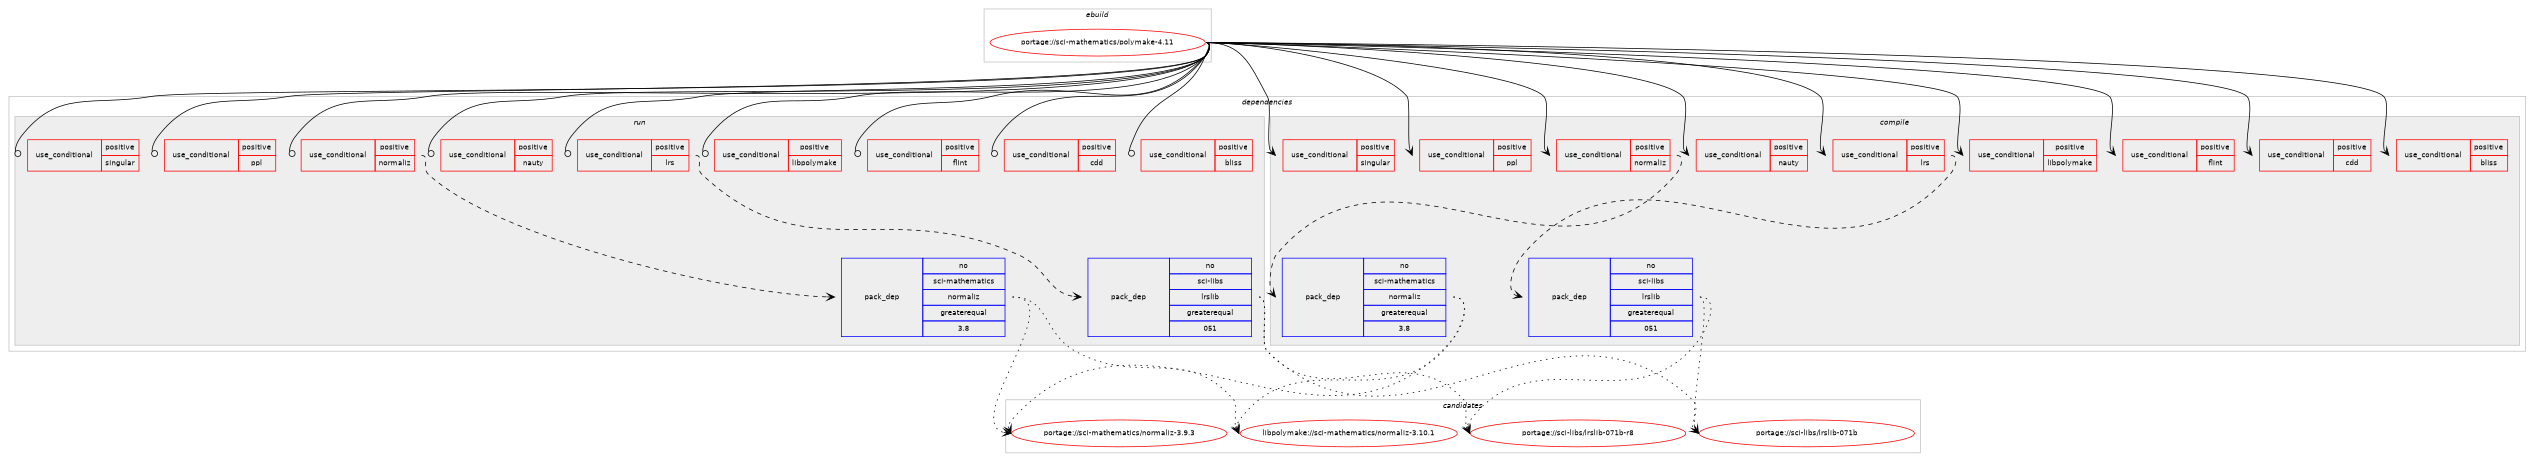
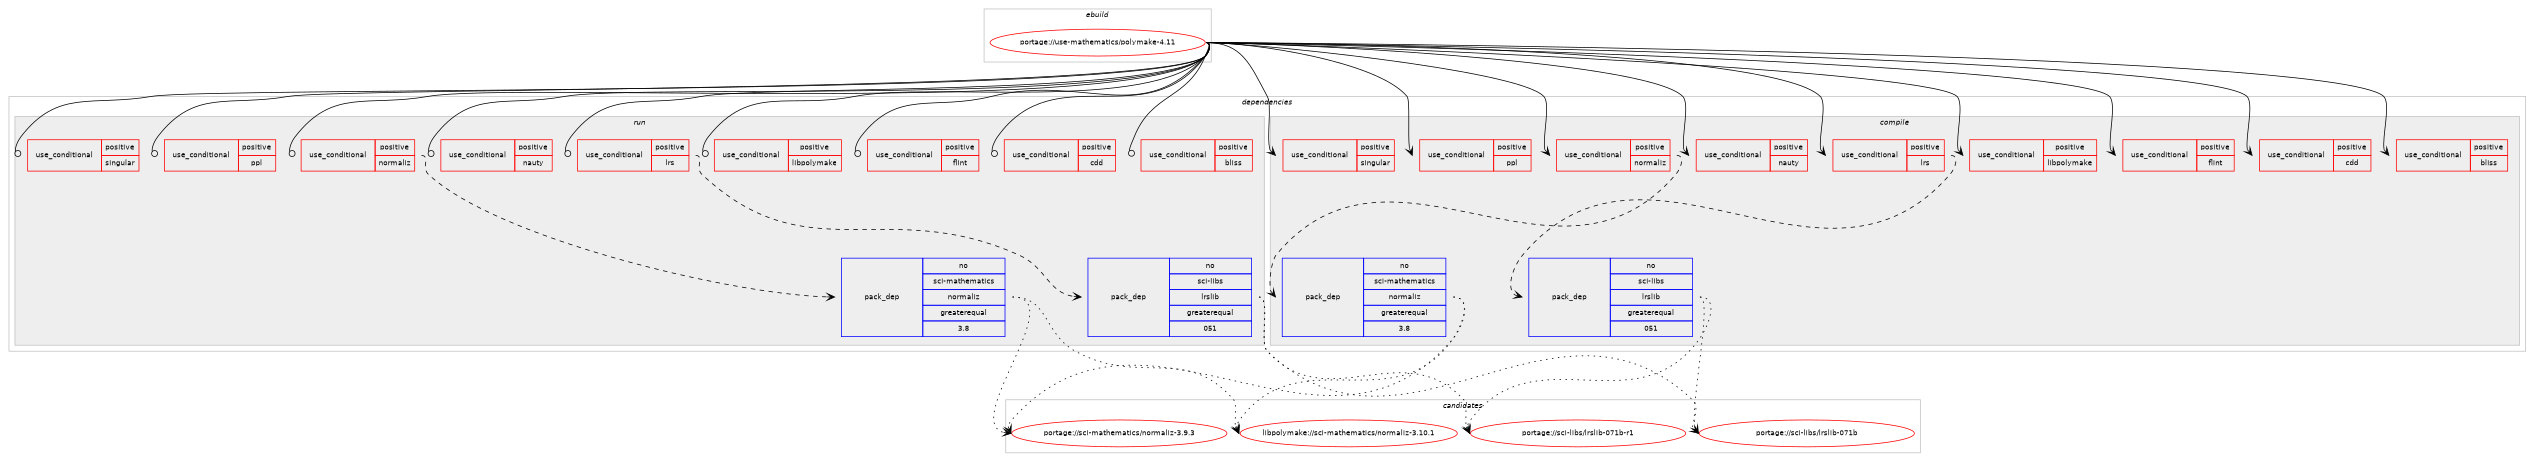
(1098, 43) -> (1098, 43)
(1578, 433) -> (1578, 433)
